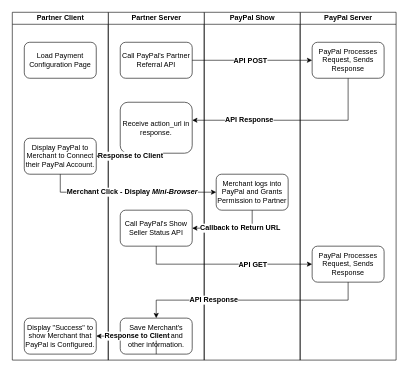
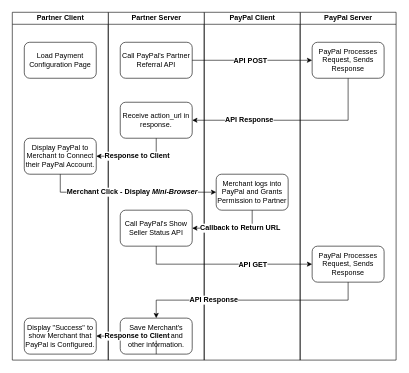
(253, 18) -> (253, 18)
(156, 128) -> (156, 120)
